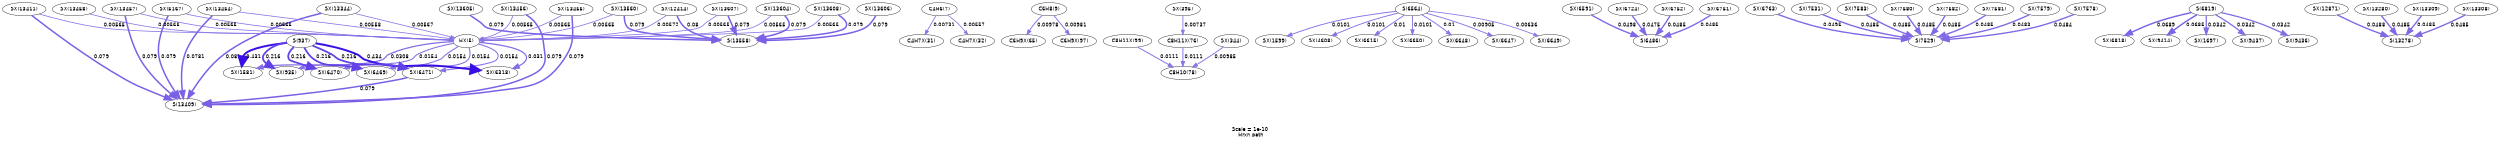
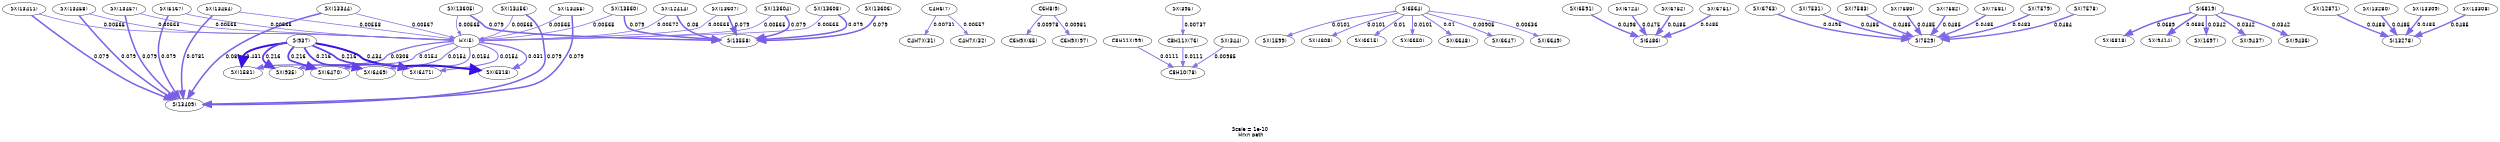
none -> (456, 24)
(310, 93) -> (120, 60)
